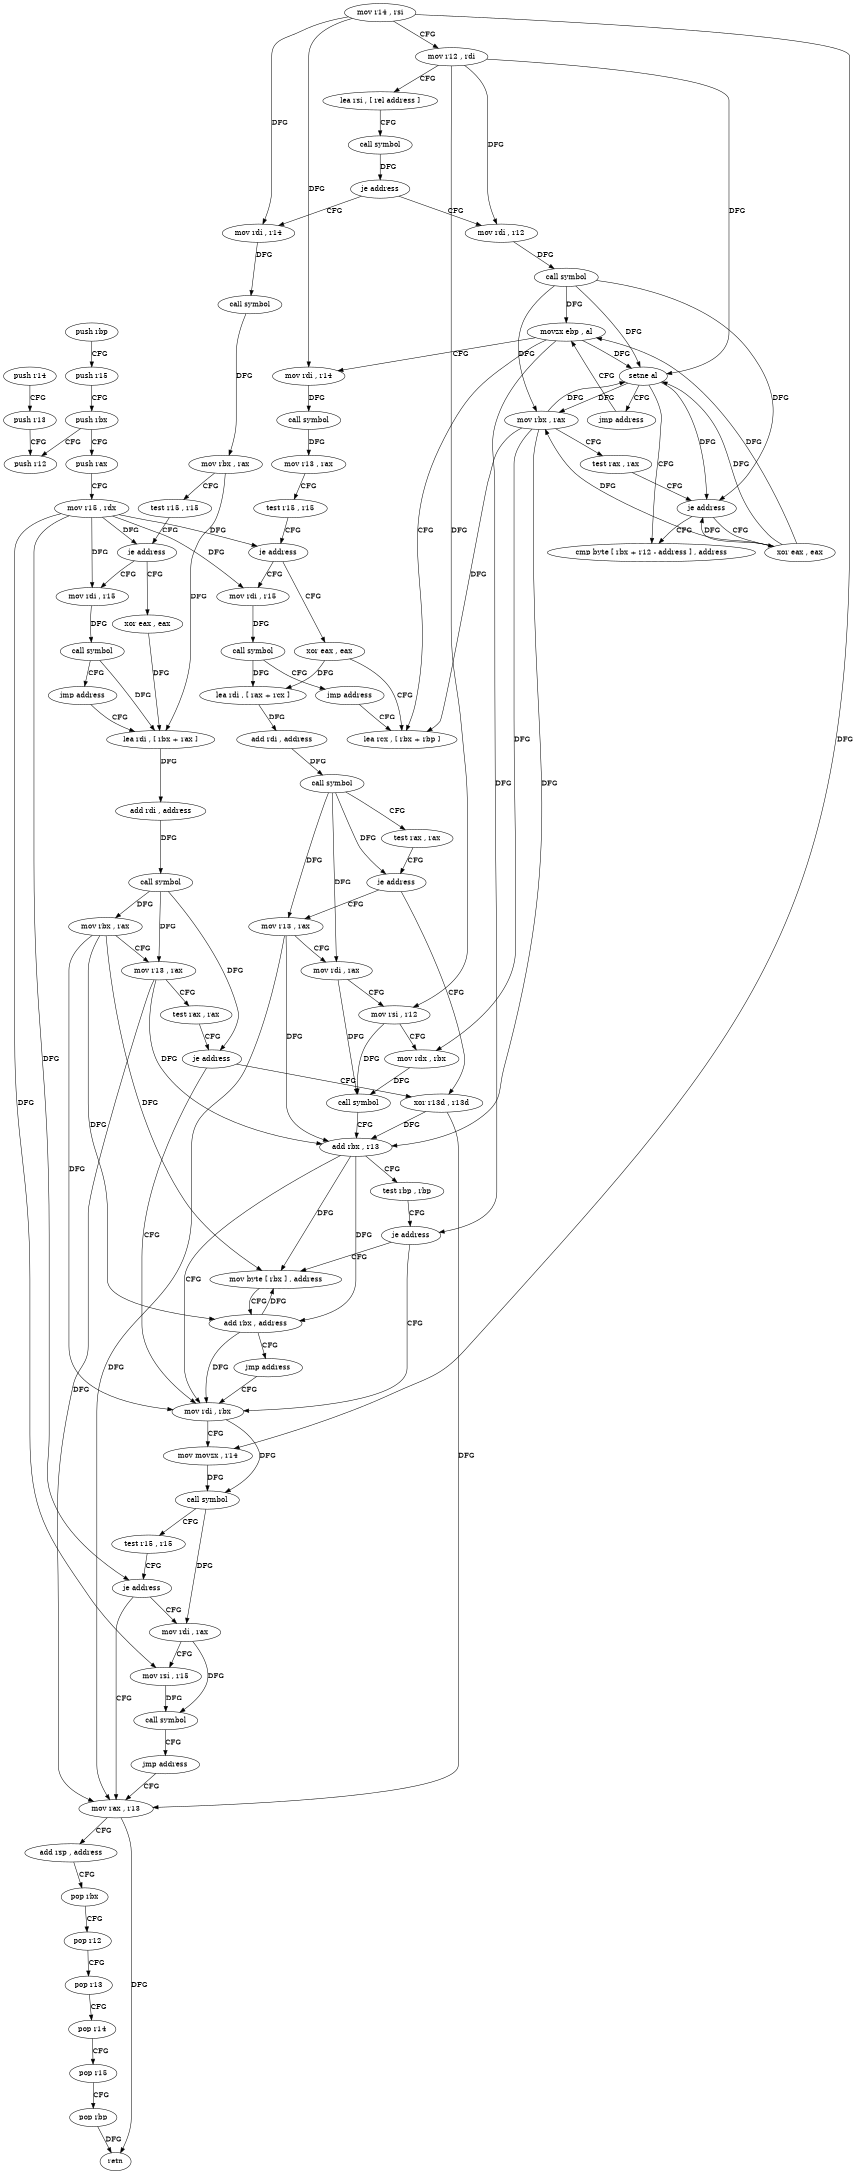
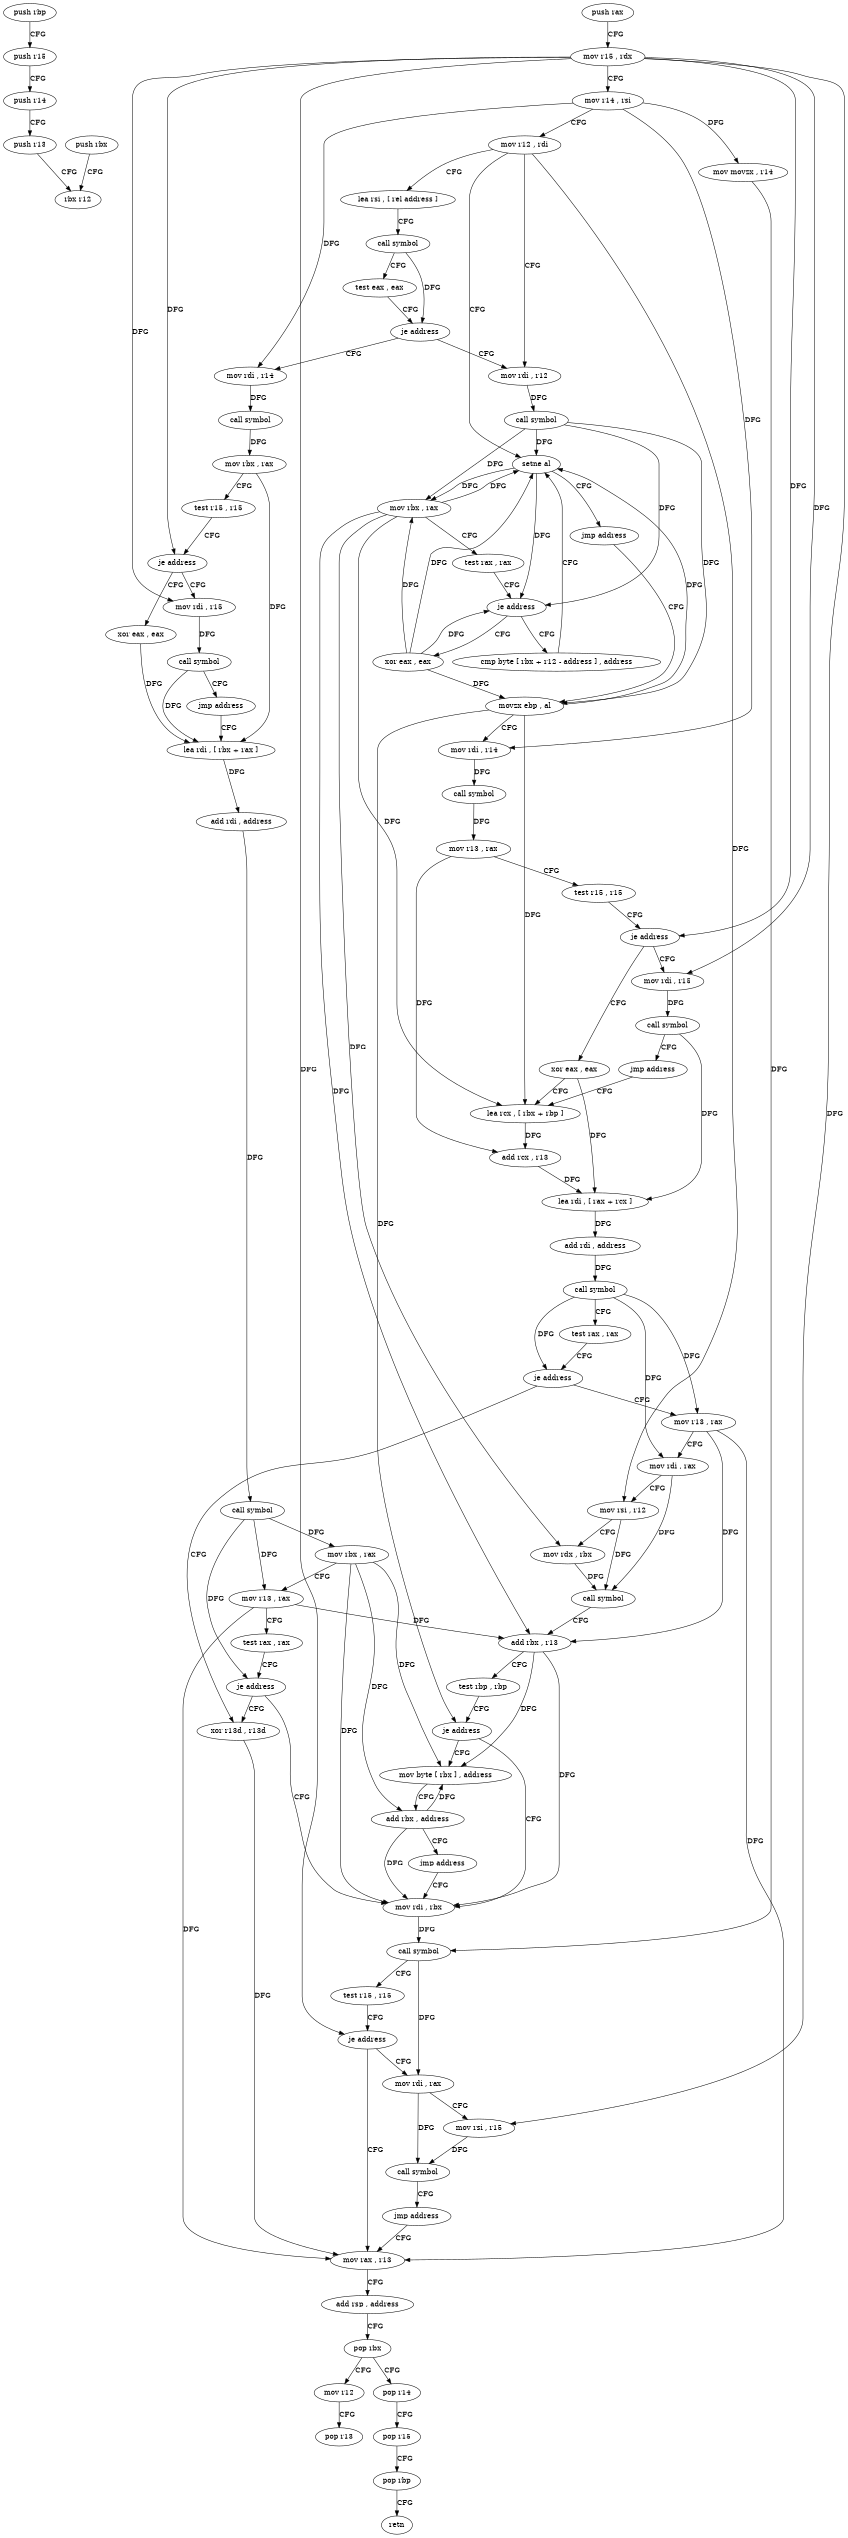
none -> (608, 76)
(496, 145) -> (533, 266)
(737, 211) -> (478, 310)
none -> (380, 288)
(92, 396) -> (30, 76)
(92, 440) -> none
(658, 460) -> (562, 563)
(30, 464) -> (78, 200)
(426, 531) -> (533, 915)
(401, 1124) -> none
none -> (525, 1158)
(356, 1249) -> none
(194, 1280) -> (568, 1775)
(208, 1431) -> none
(88, 1941) -> (339, 2393)
(131, 1983) -> none
(90, 2005) -> (381, 2369)
(114, 2140) -> (405, 2503)
